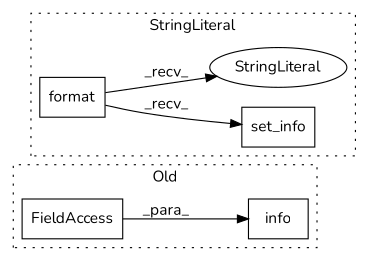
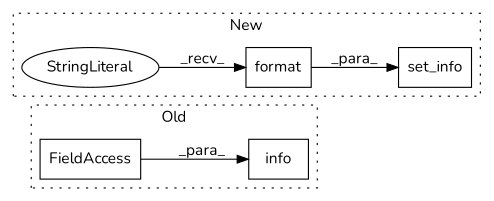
(193, 26) -> (247, 26)
(156, 85) -> (197, 67)
(166, 104) -> (355, 59)
